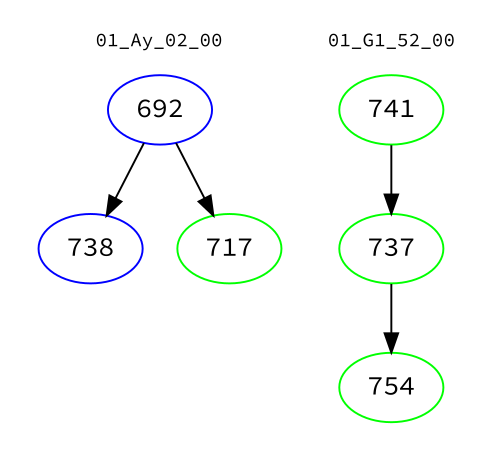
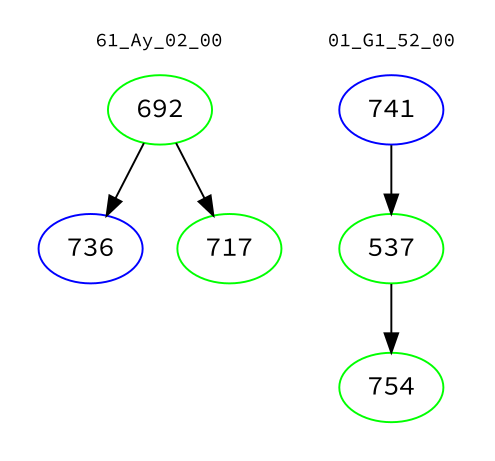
(160, 41) -> (160, 41)
(160, 110) -> (160, 110)
(391, 110) -> (391, 110)
(91, 249) -> (91, 249)
(391, 249) -> (391, 249)
